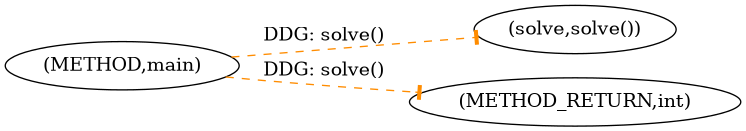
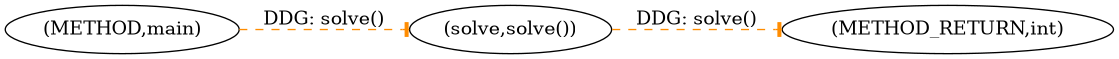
(320, 85) -> (694, 30)
